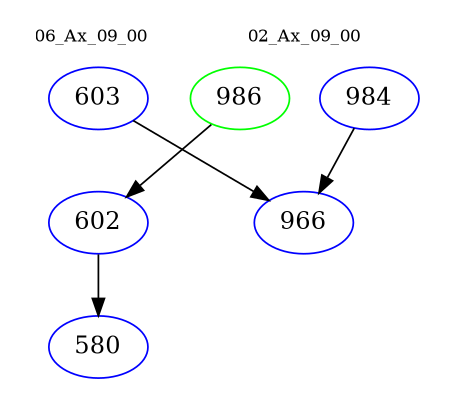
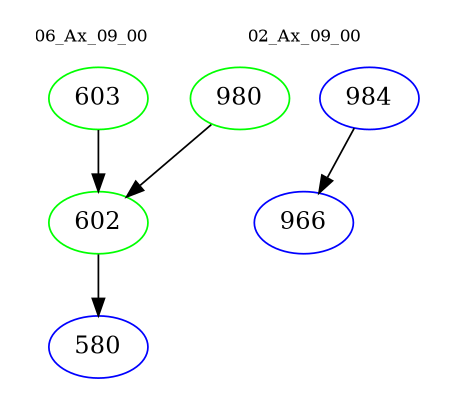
(98, 98) -> (98, 98)
(240, 98) -> (240, 98)
(193, 156) -> (98, 152)
(98, 223) -> (98, 223)
